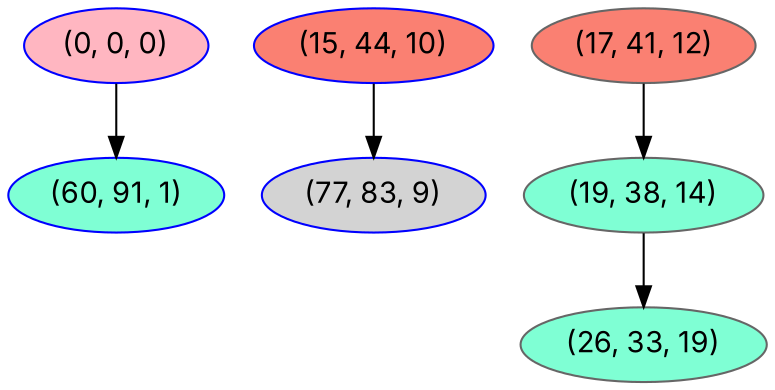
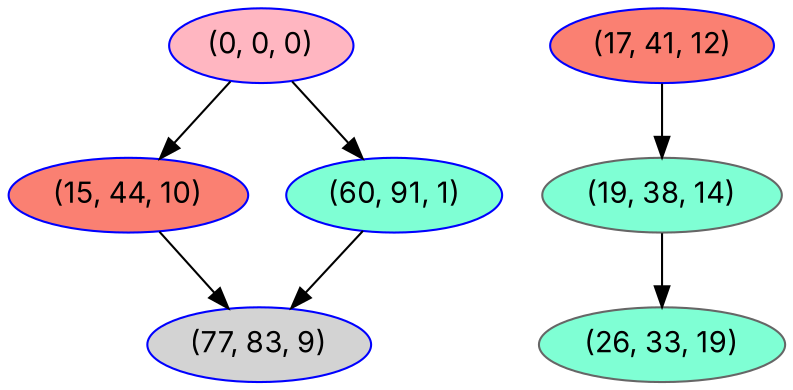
(644, 46) -> (662, 46)
none -> (202, 112)
none -> (334, 262)
